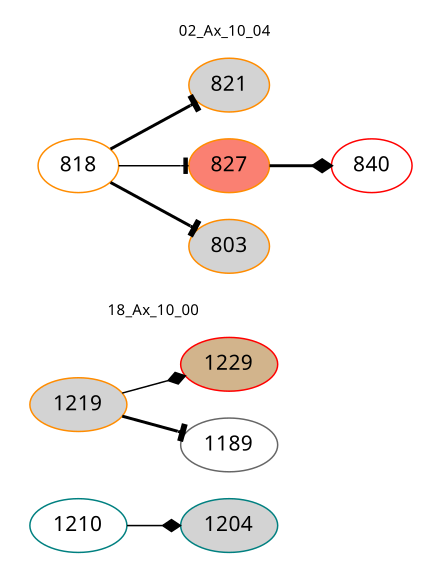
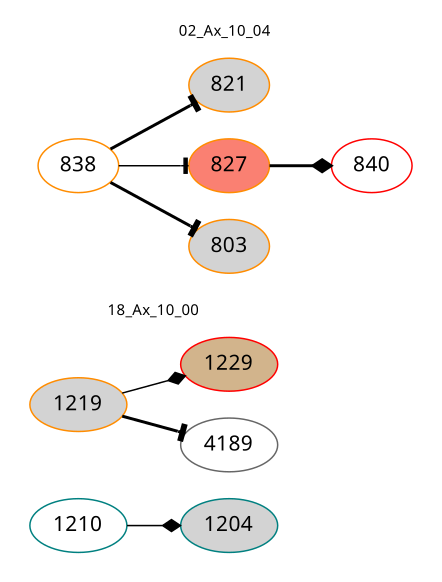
(78, 166) -> (78, 166)
(229, 445) -> (229, 445)
